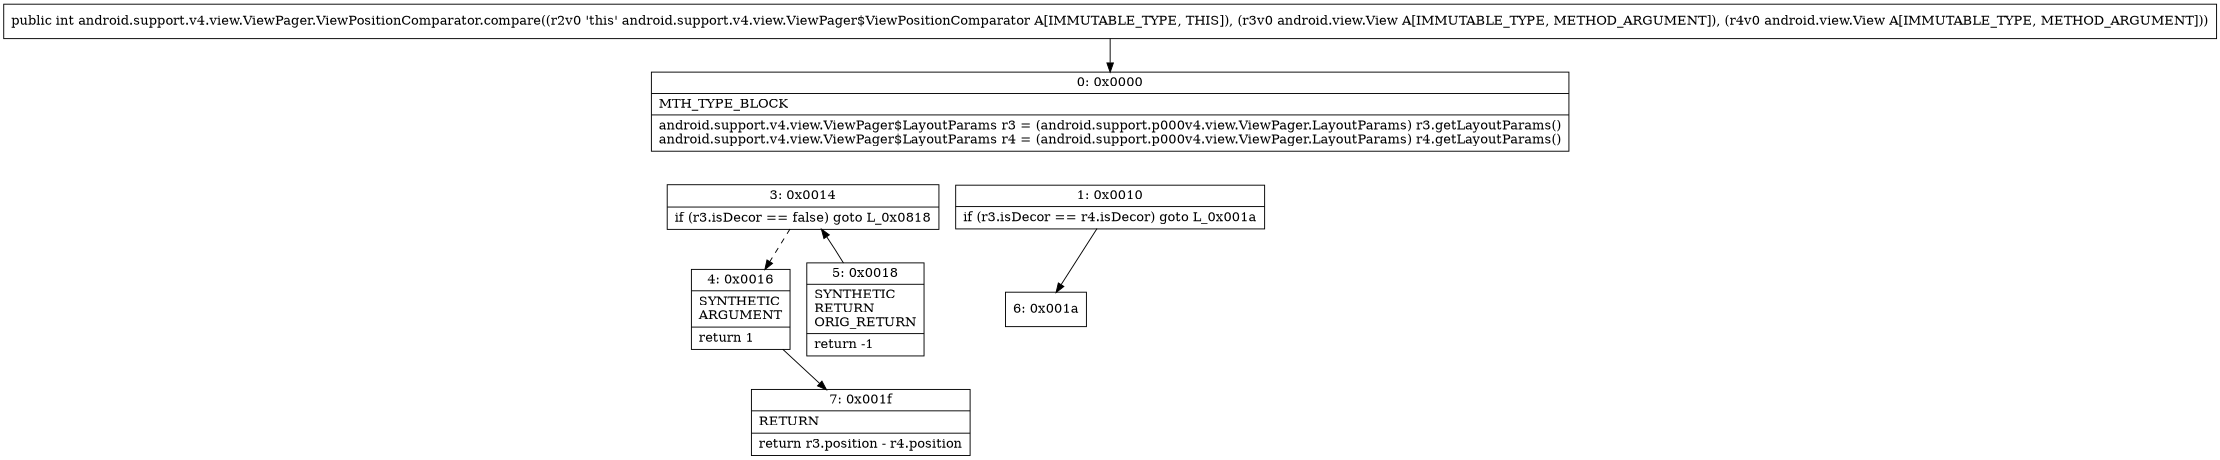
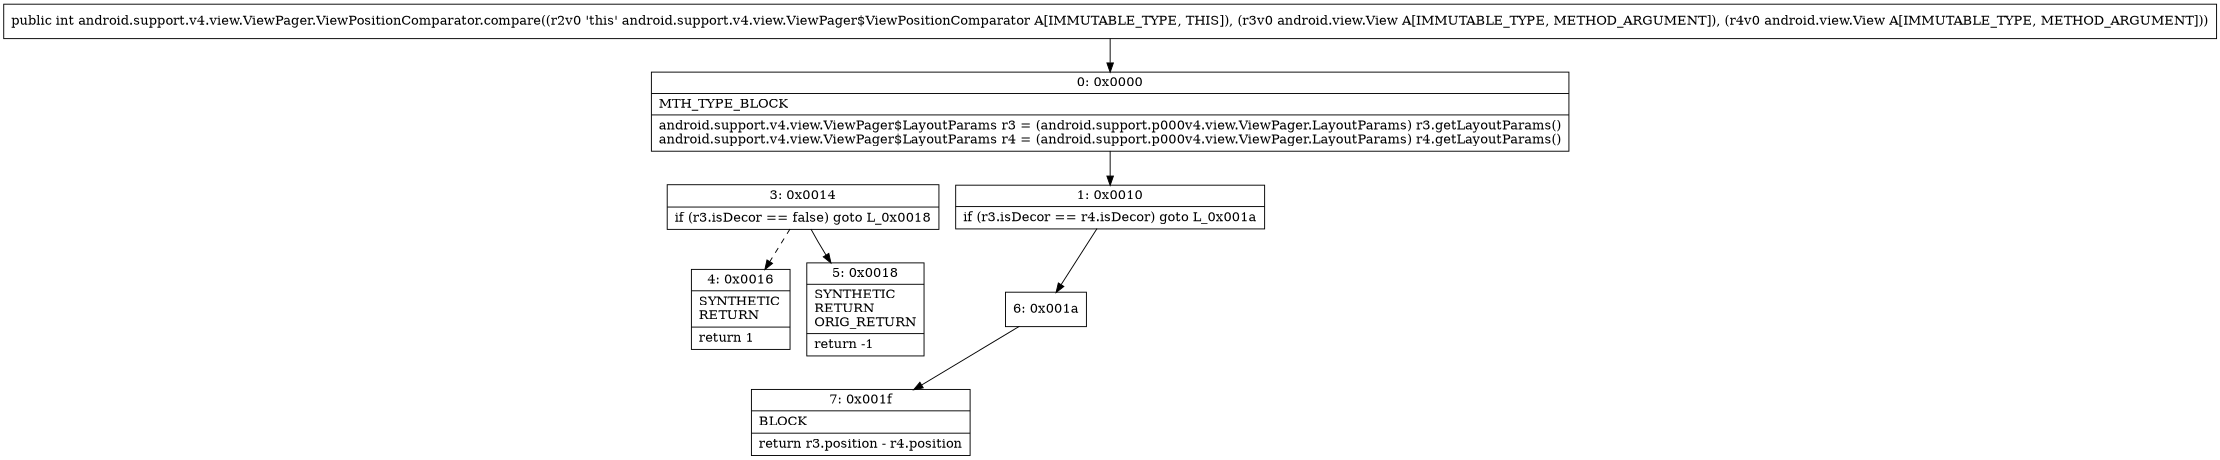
none -> (1110, 163)
(803, 218) -> (803, 218)
(835, 250) -> (818, 242)
(741, 315) -> (729, 315)
(801, 366) -> (971, 356)
(789, 422) -> (783, 422)
